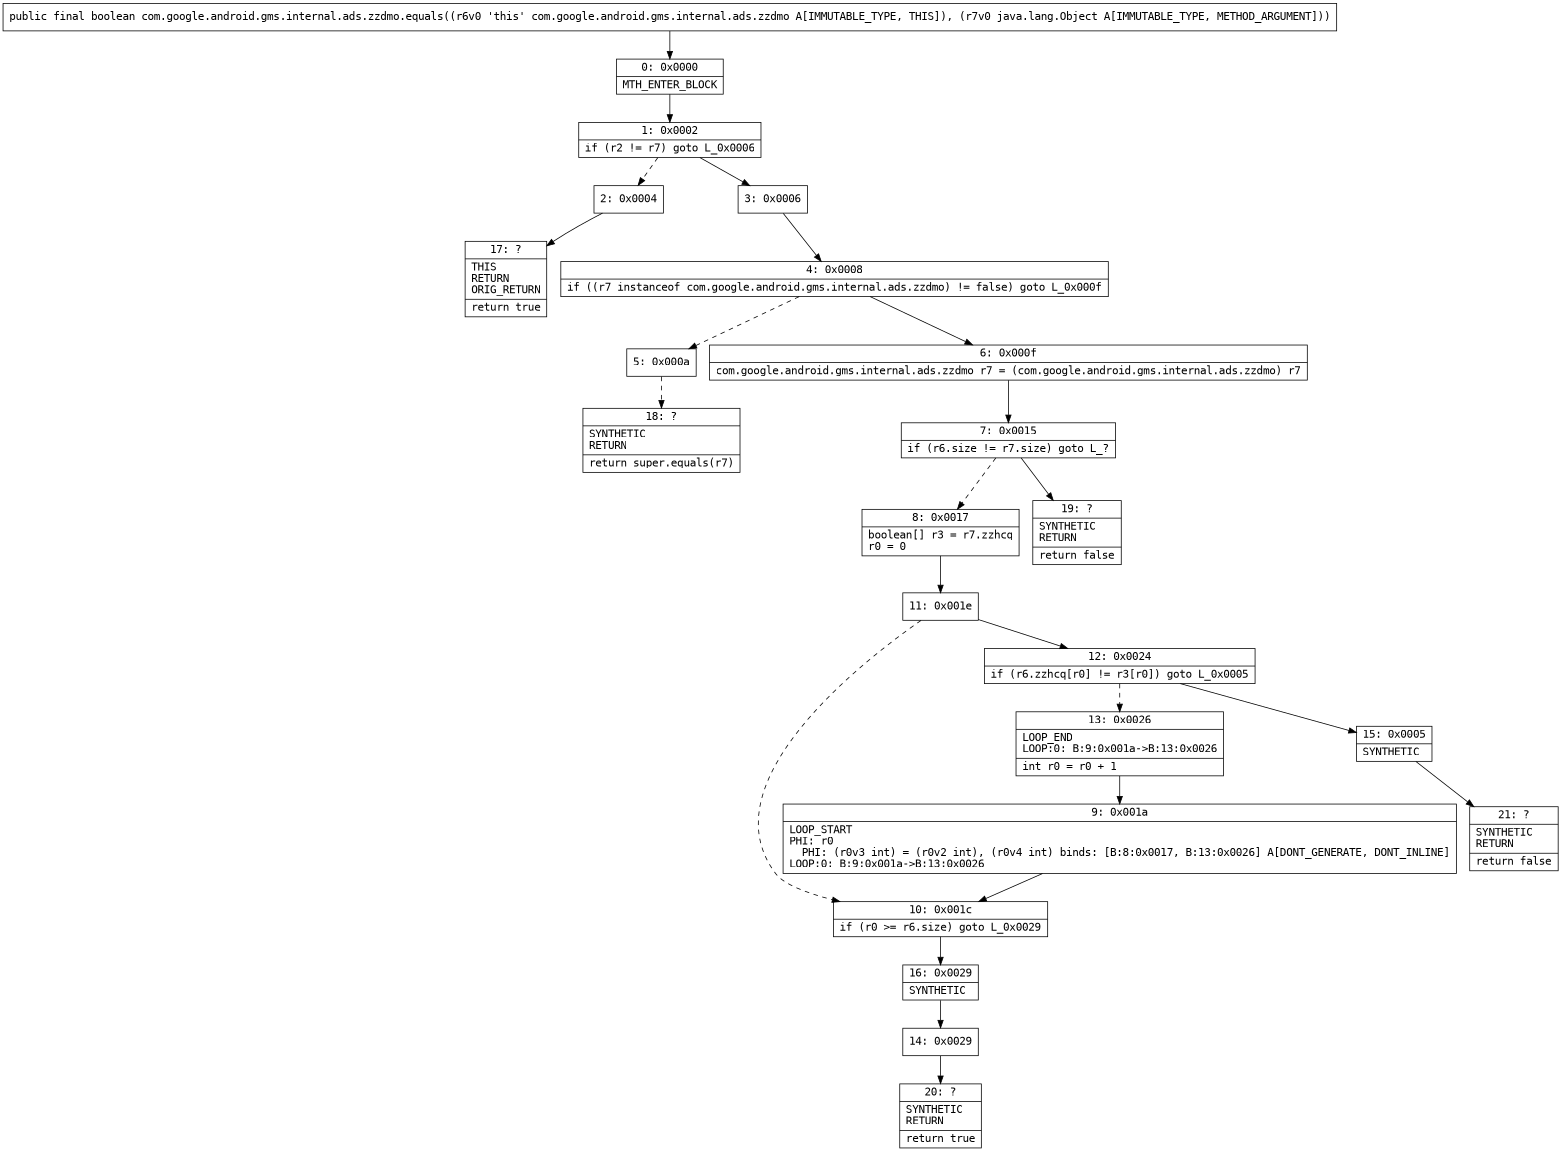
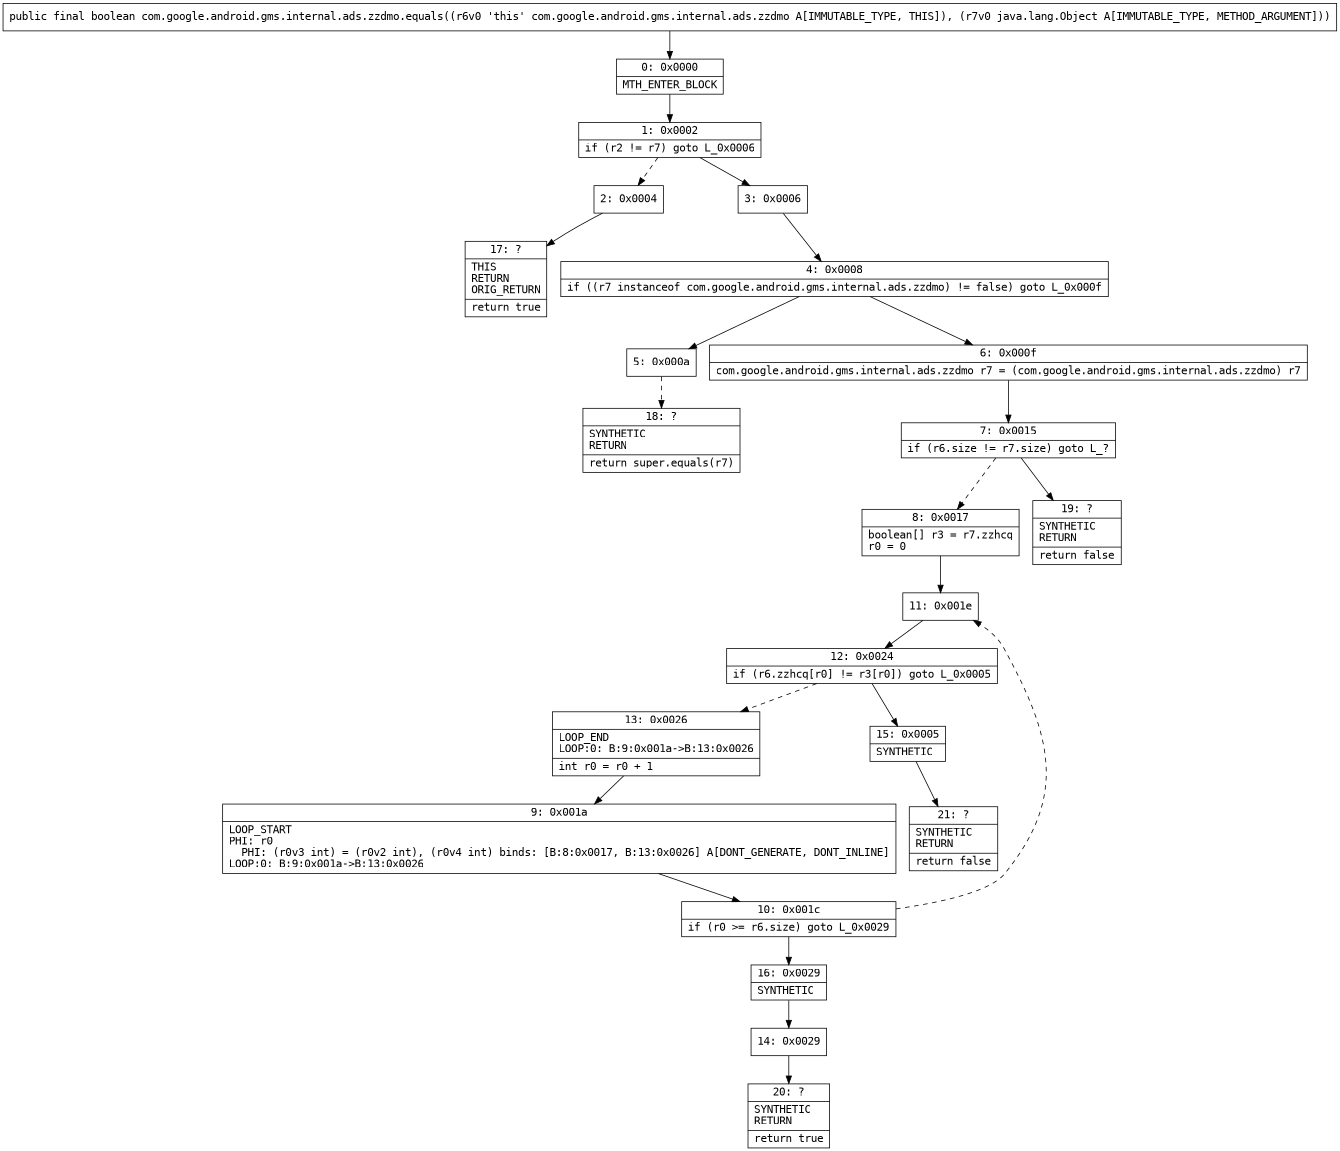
(747, 321) -> (747, 321)
(783, 753) -> (1042, 802)
